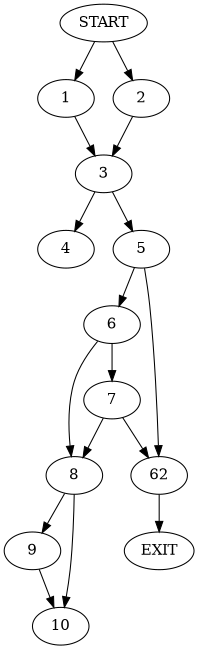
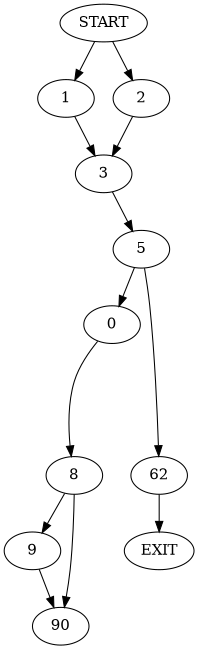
(66, 249) -> none
(112, 325) -> (112, 325)
(112, 400) -> none
(61, 626) -> (61, 626)
